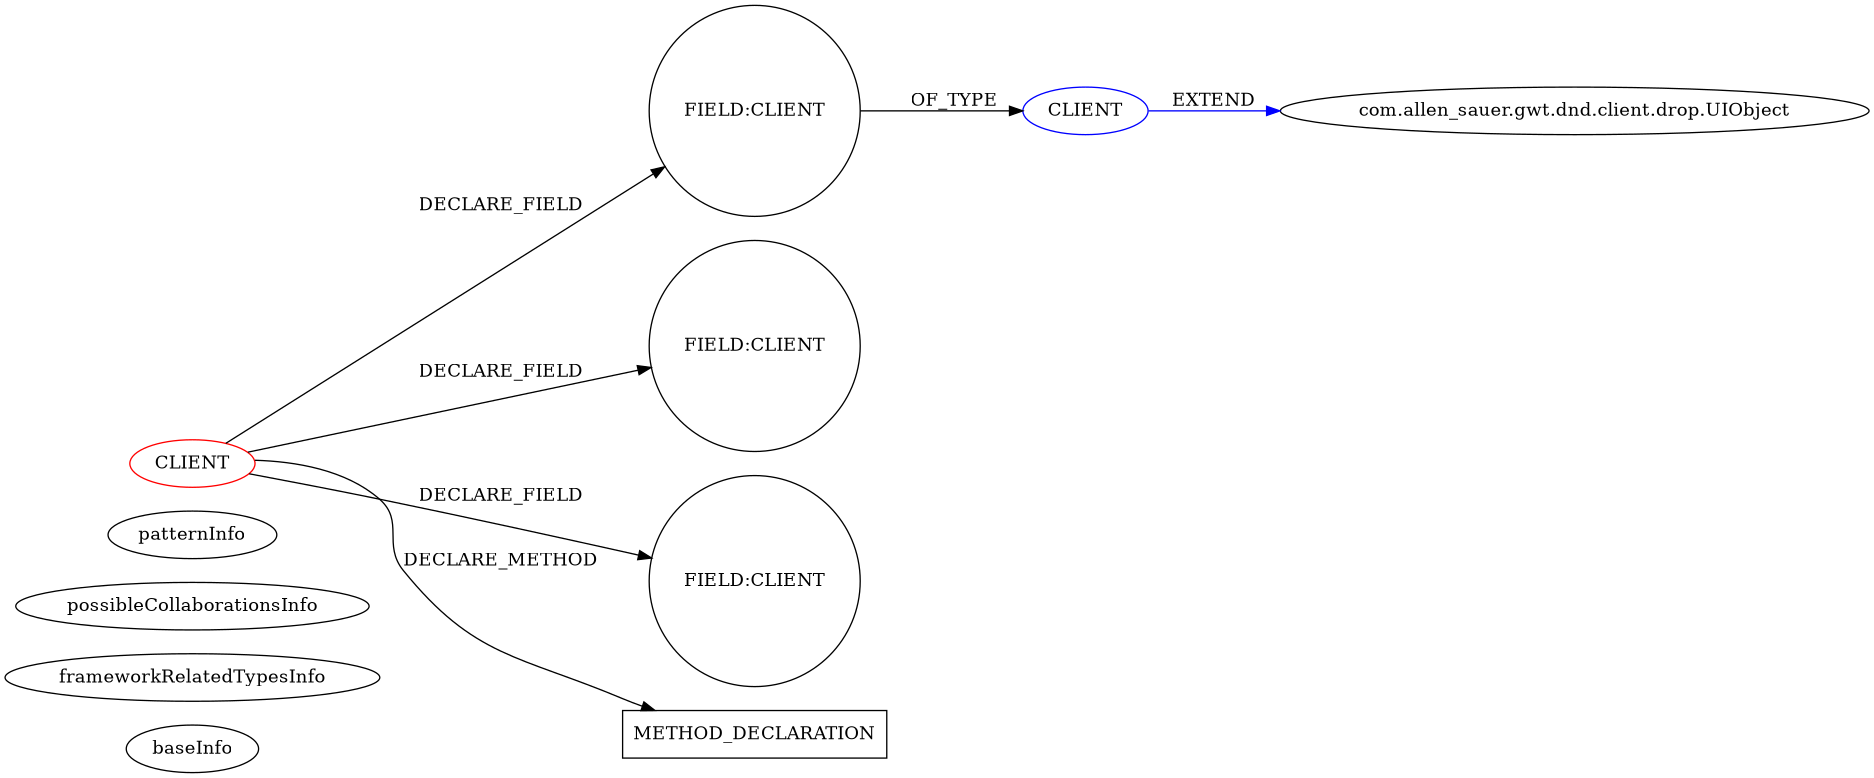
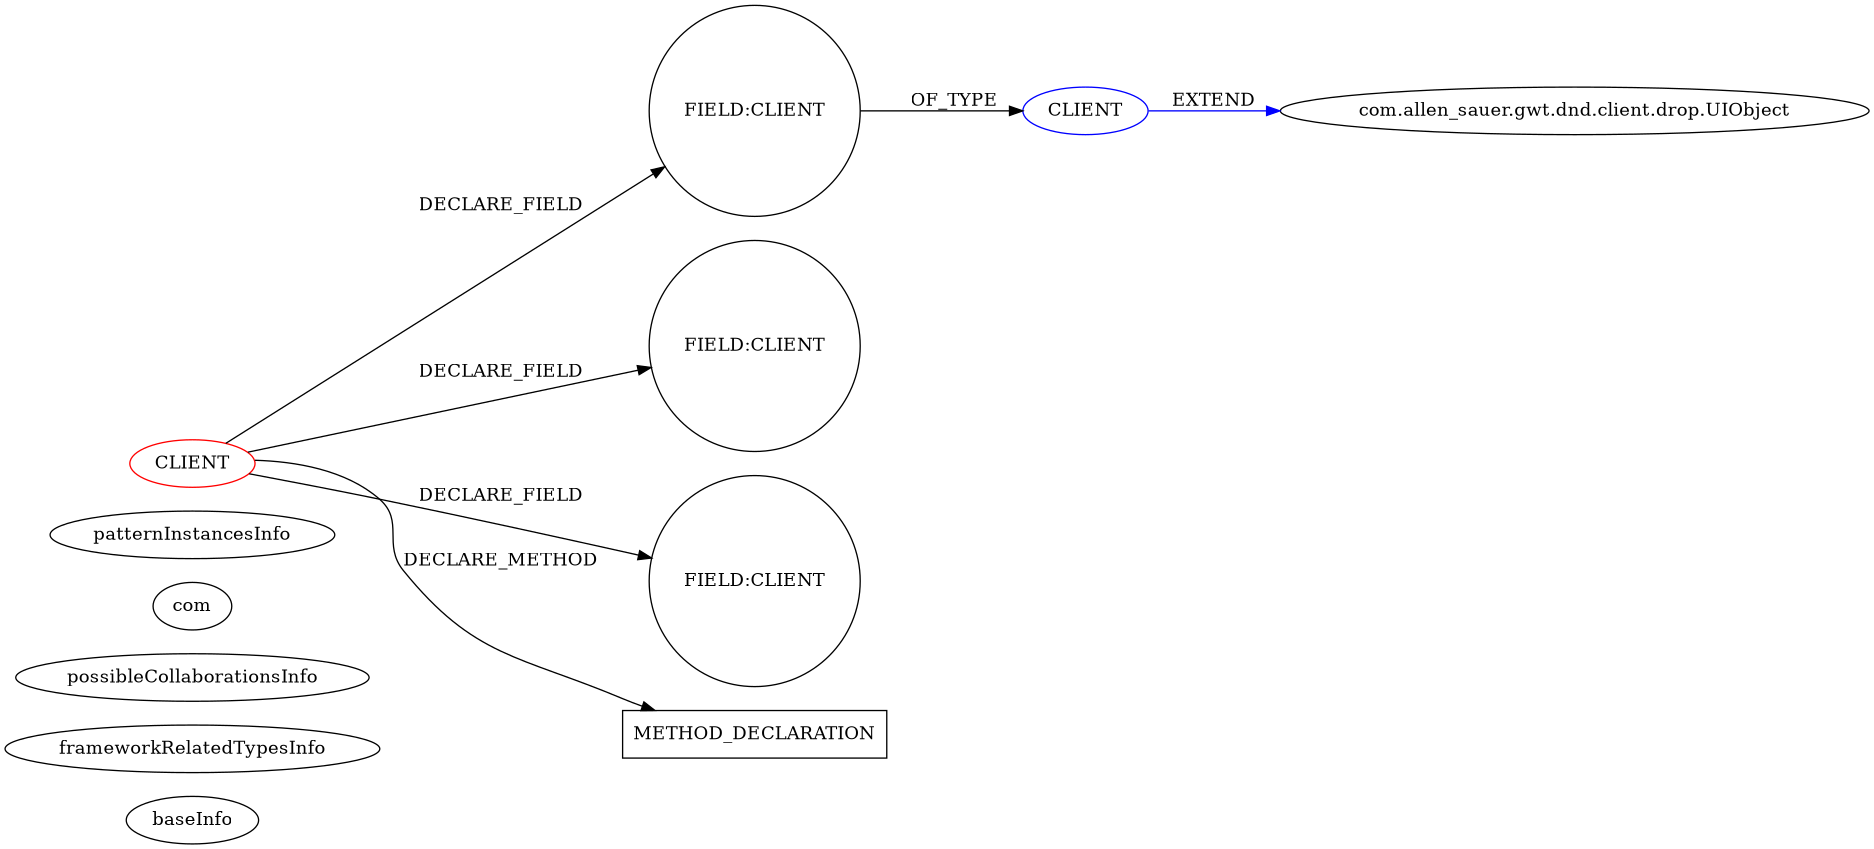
none -> (192, 535)
(192, 535) -> (192, 606)
